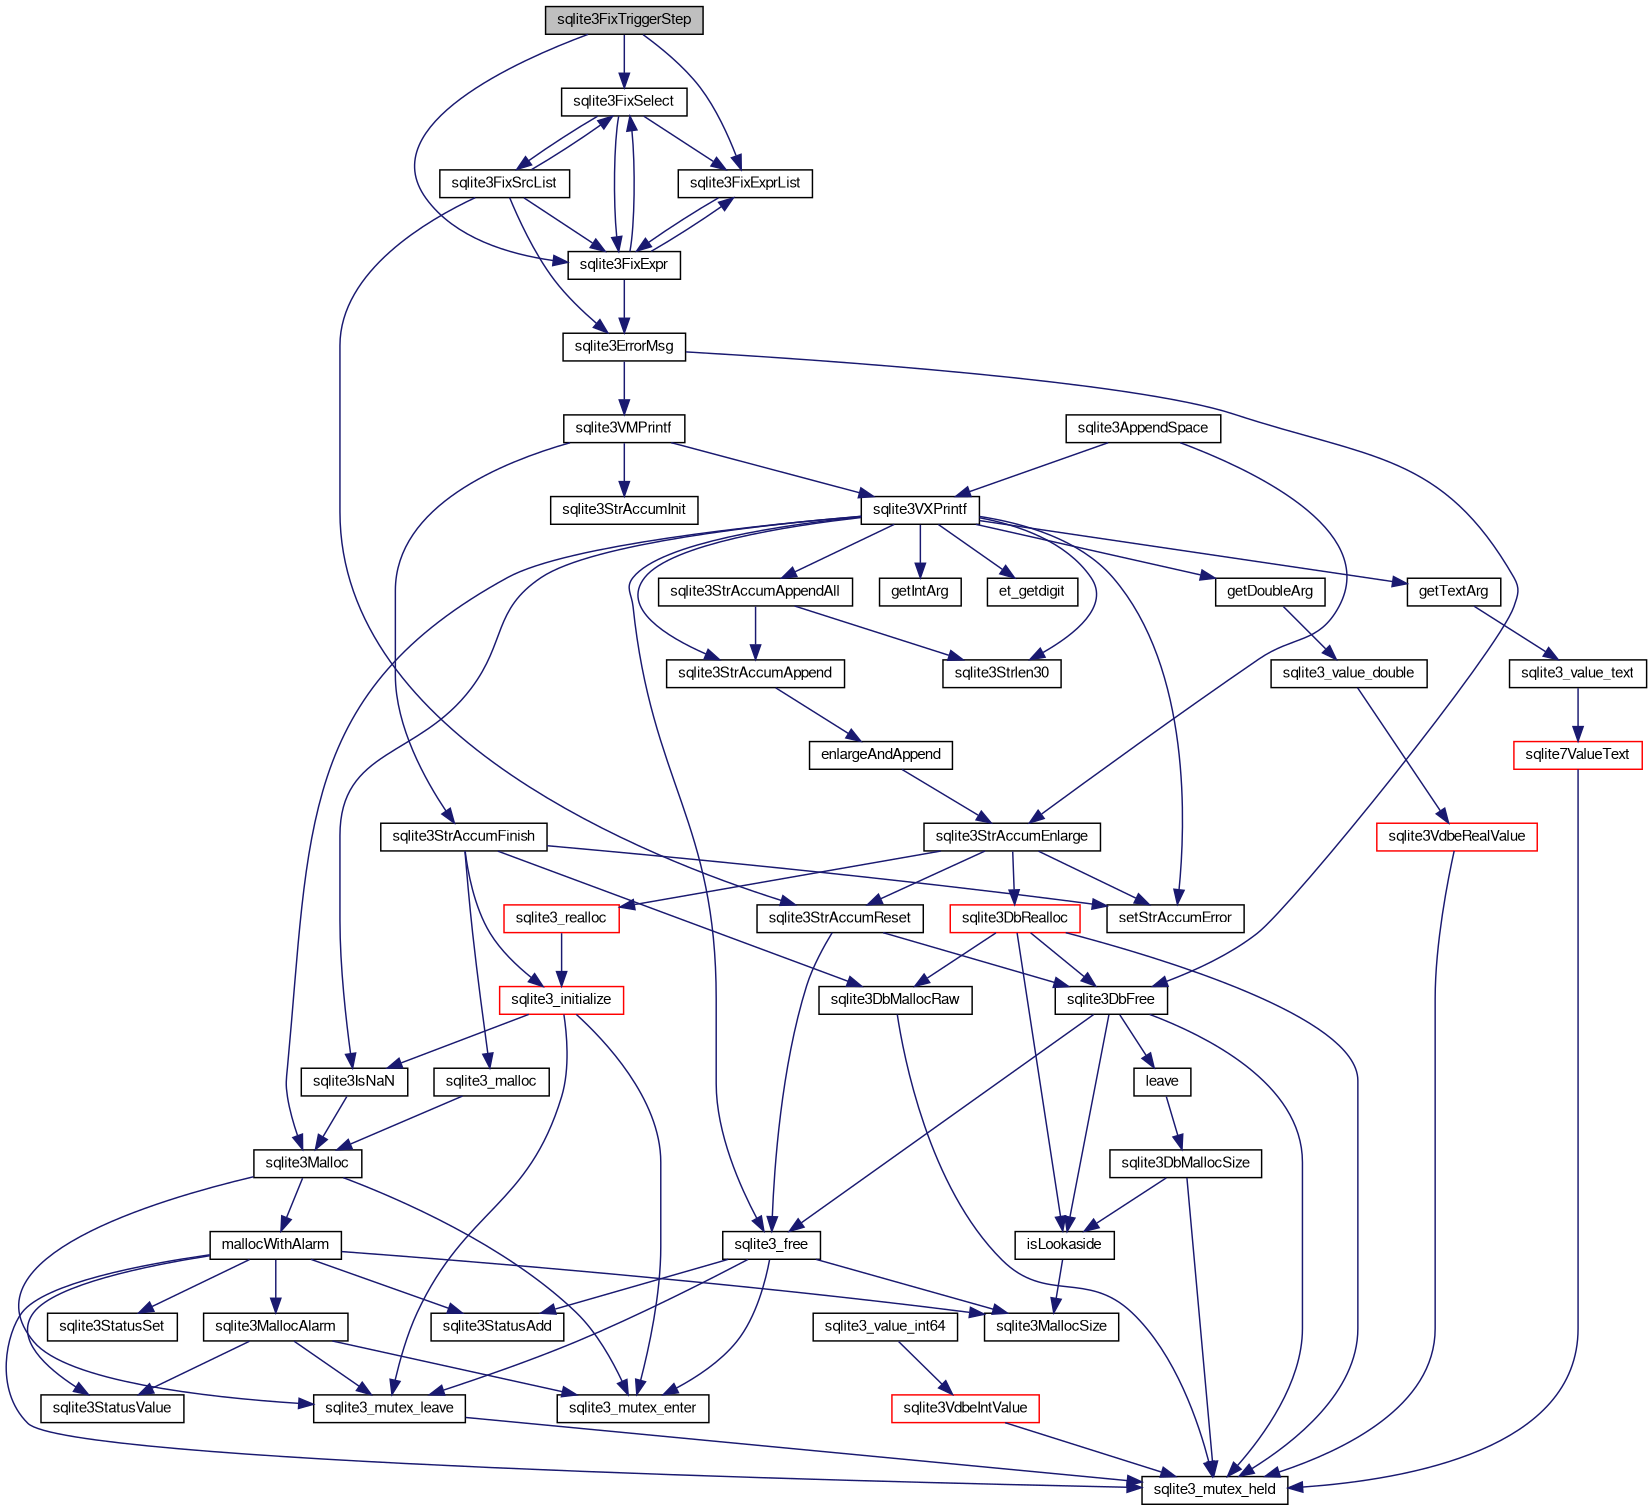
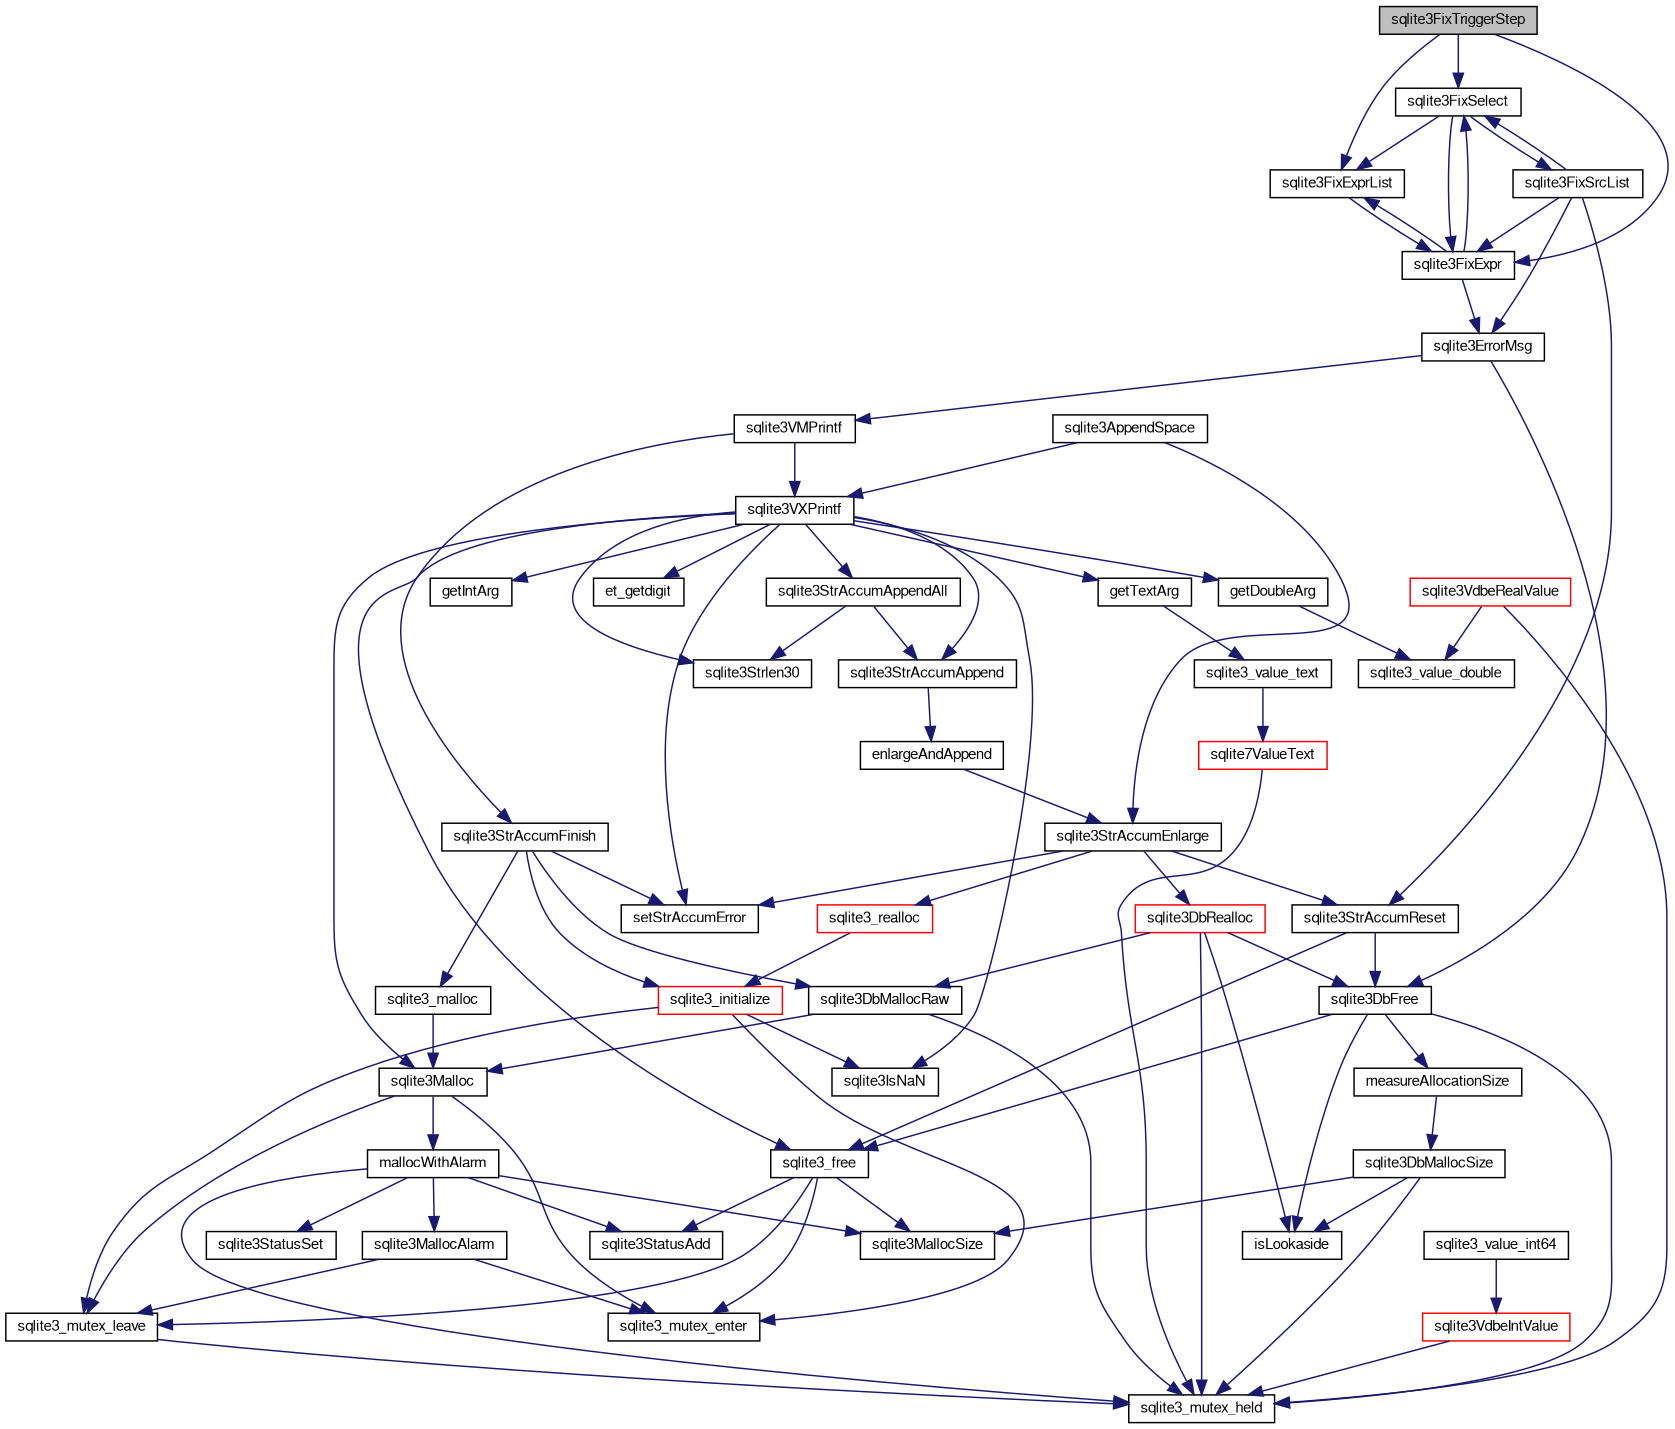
(624, 510) -> none
(1399, 749) -> (1468, 627)
(1162, 1082) -> (1438, 1082)
(335, 1117) -> (658, 1041)
(1060, 1276) -> (1181, 1204)
(112, 1409) -> none
